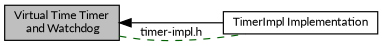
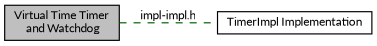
(177, 23) -> none
(171, 33) -> (168, 16)
